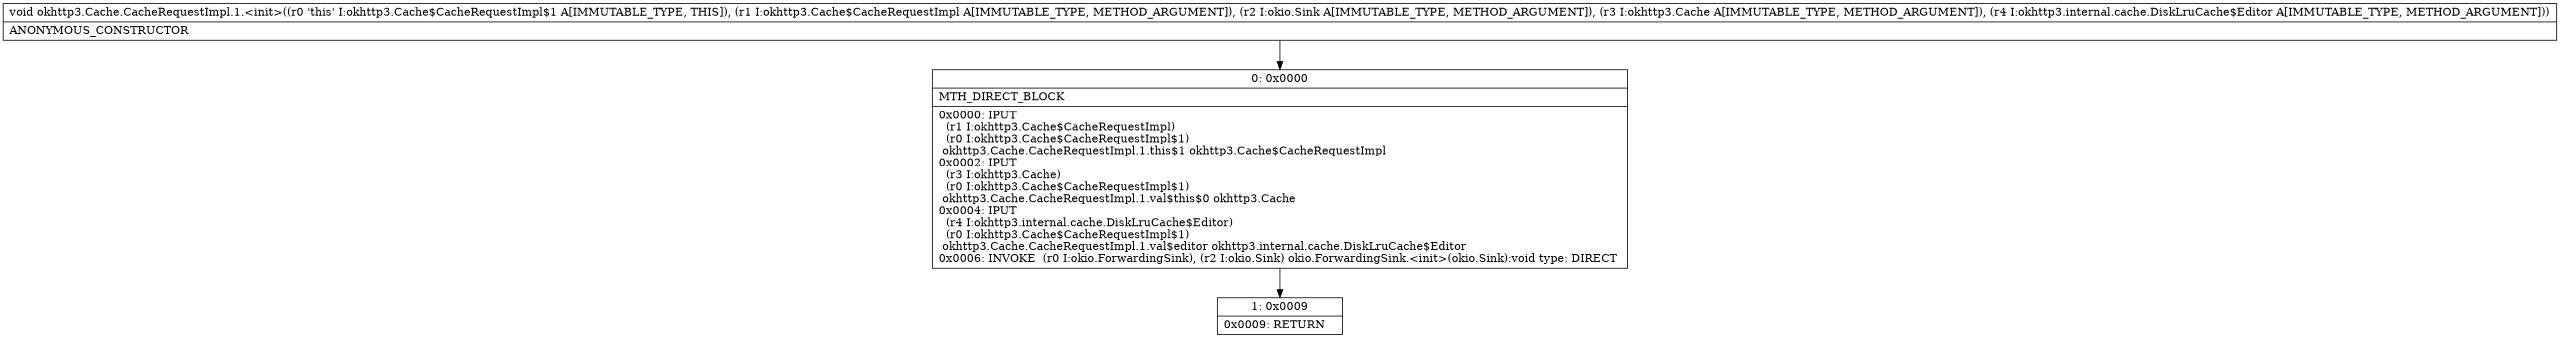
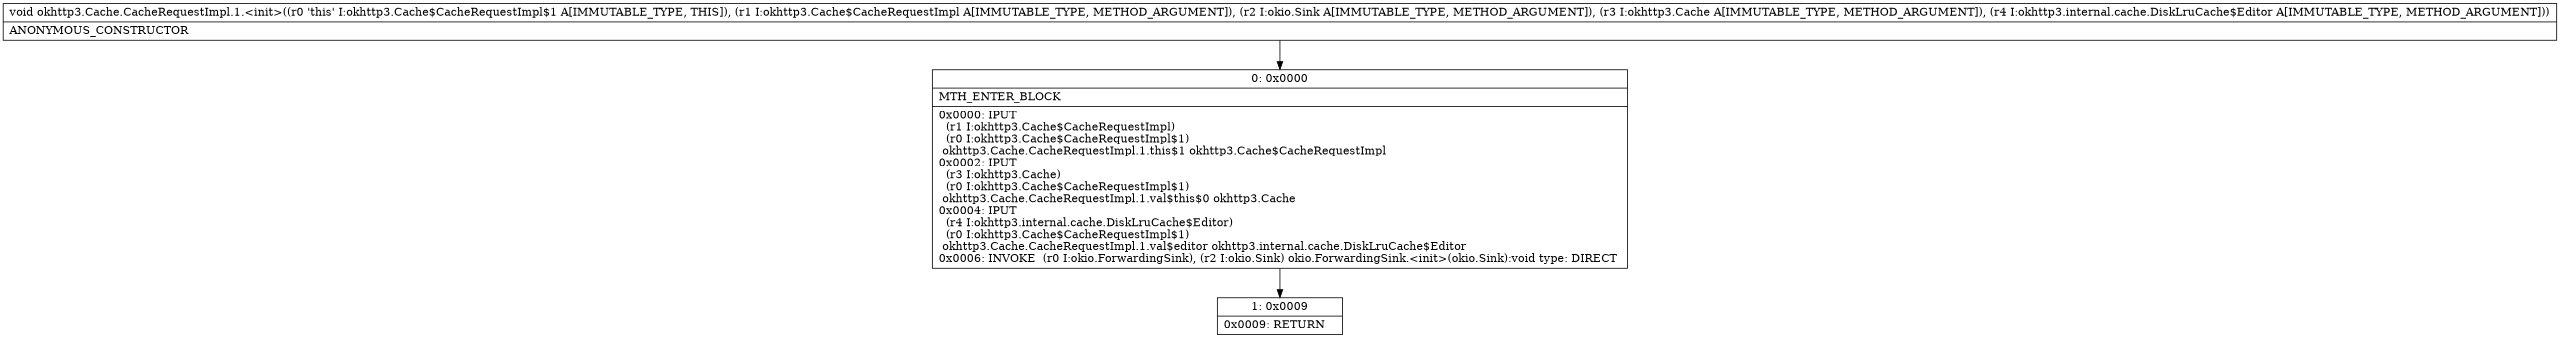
(1002, 97) -> (1000, 97)
